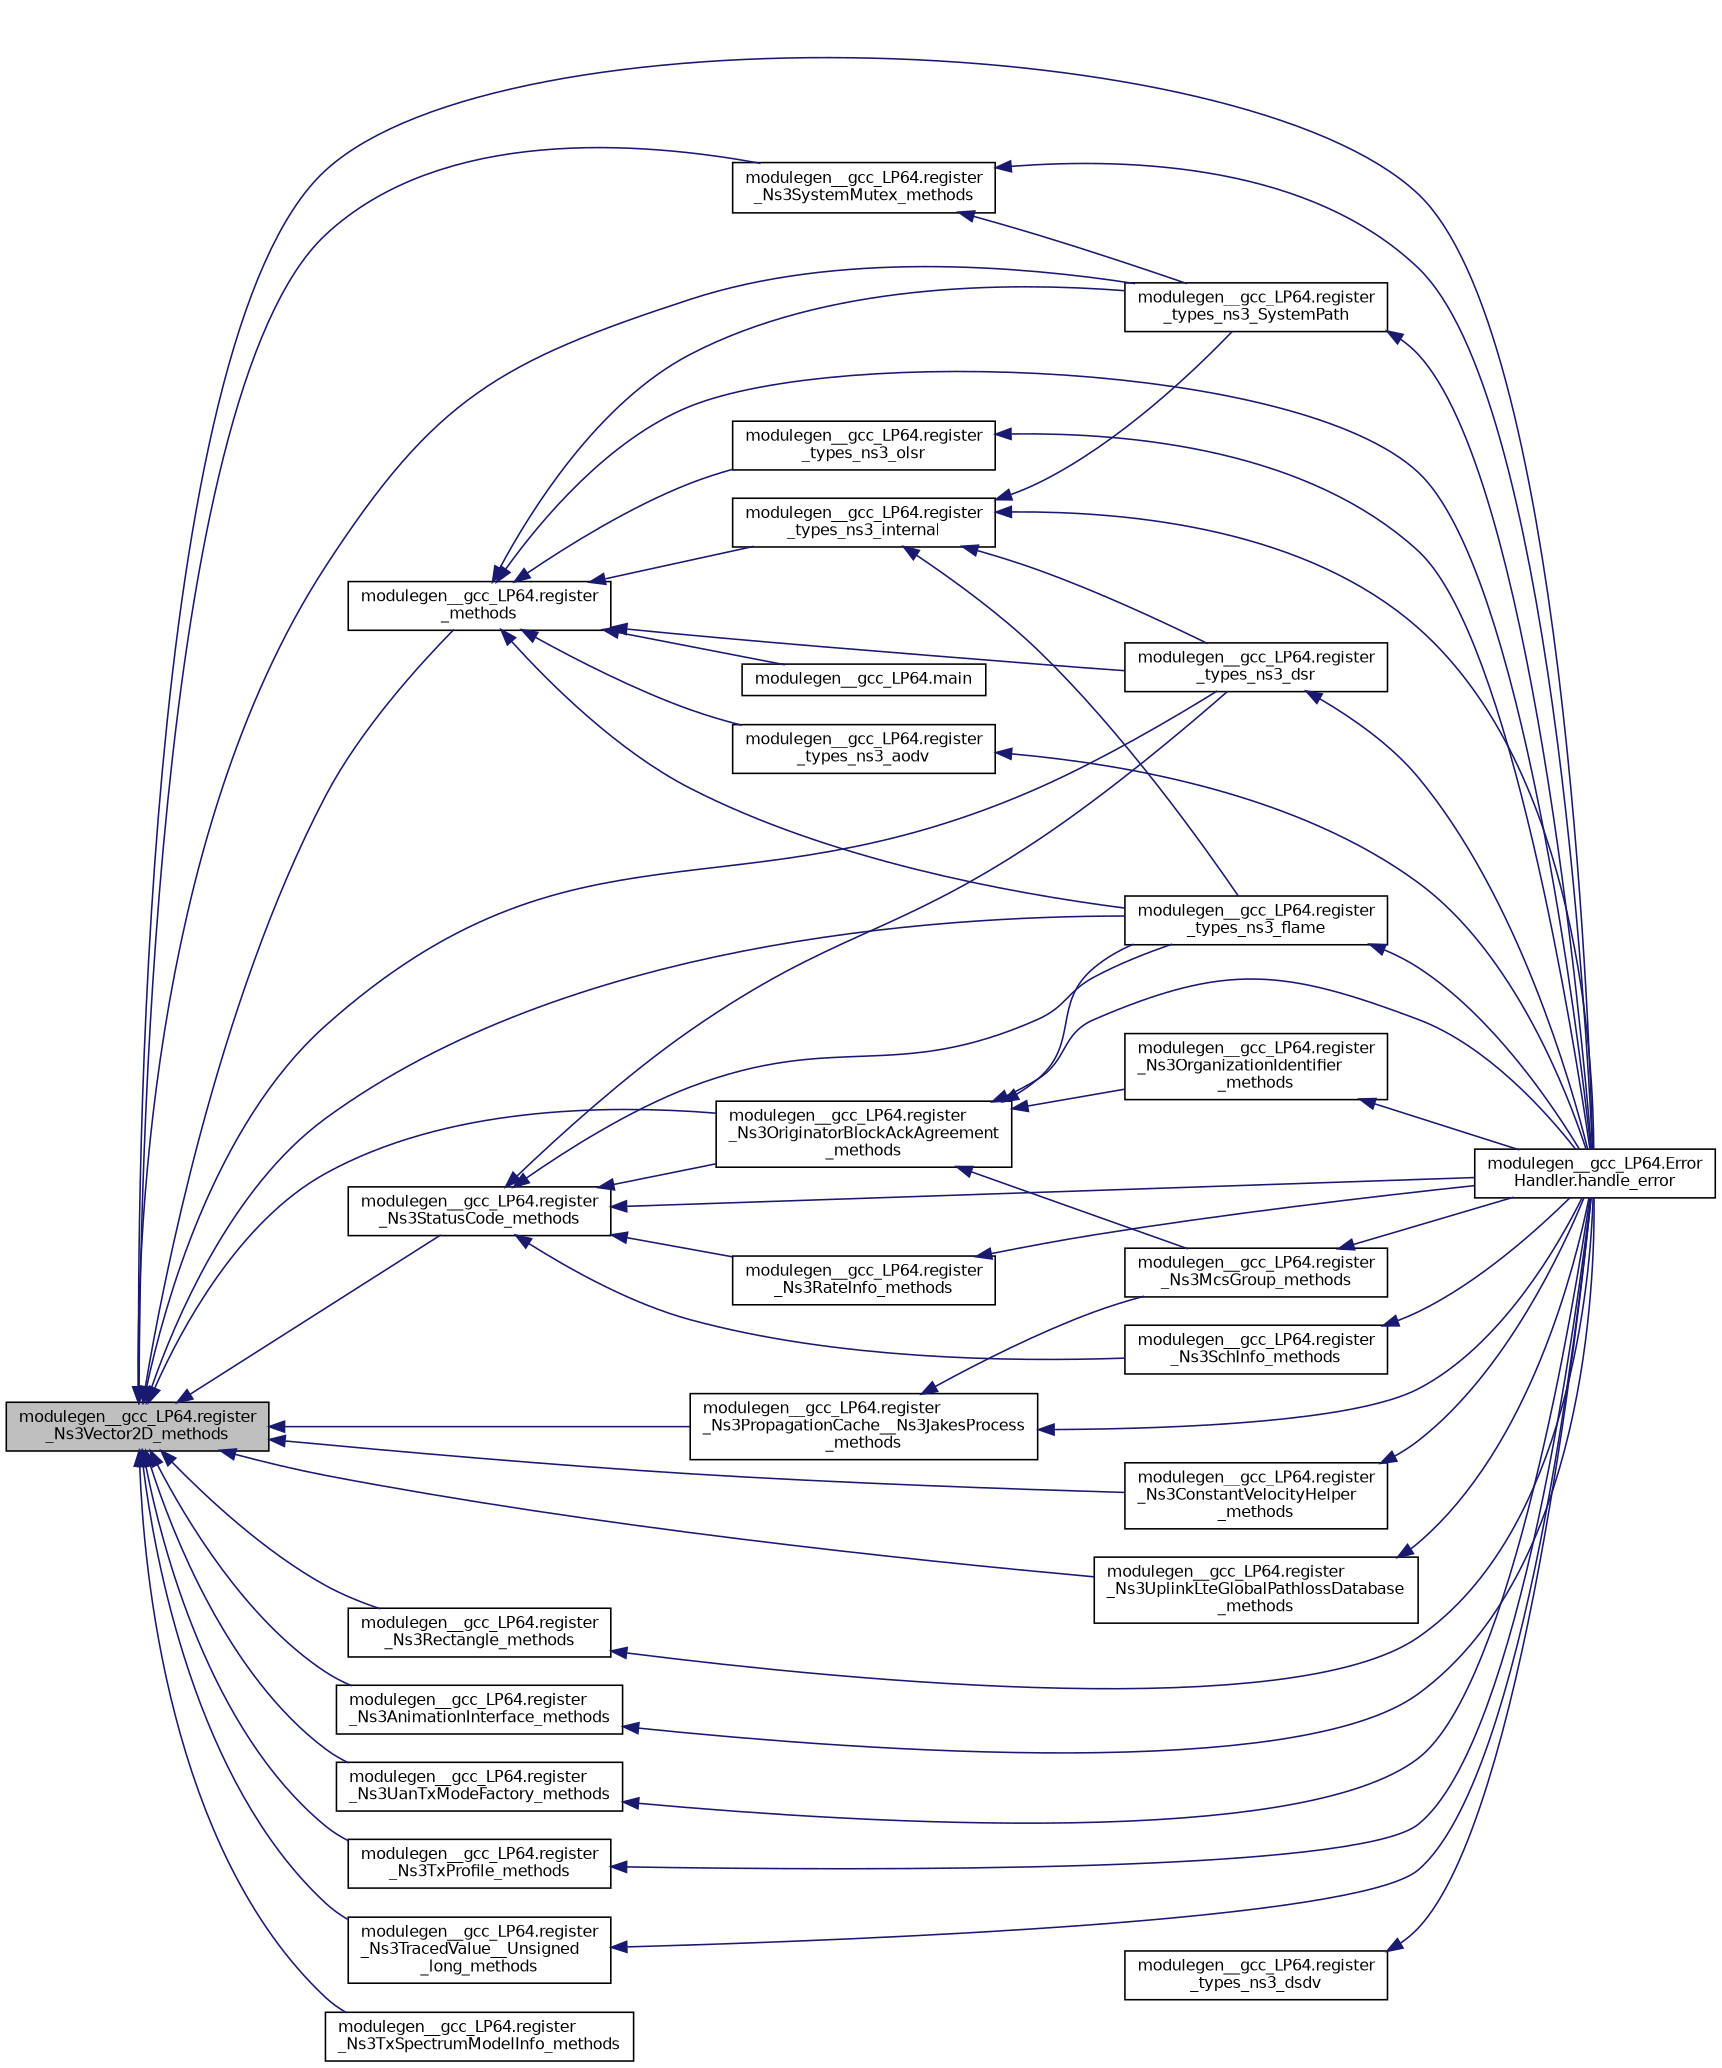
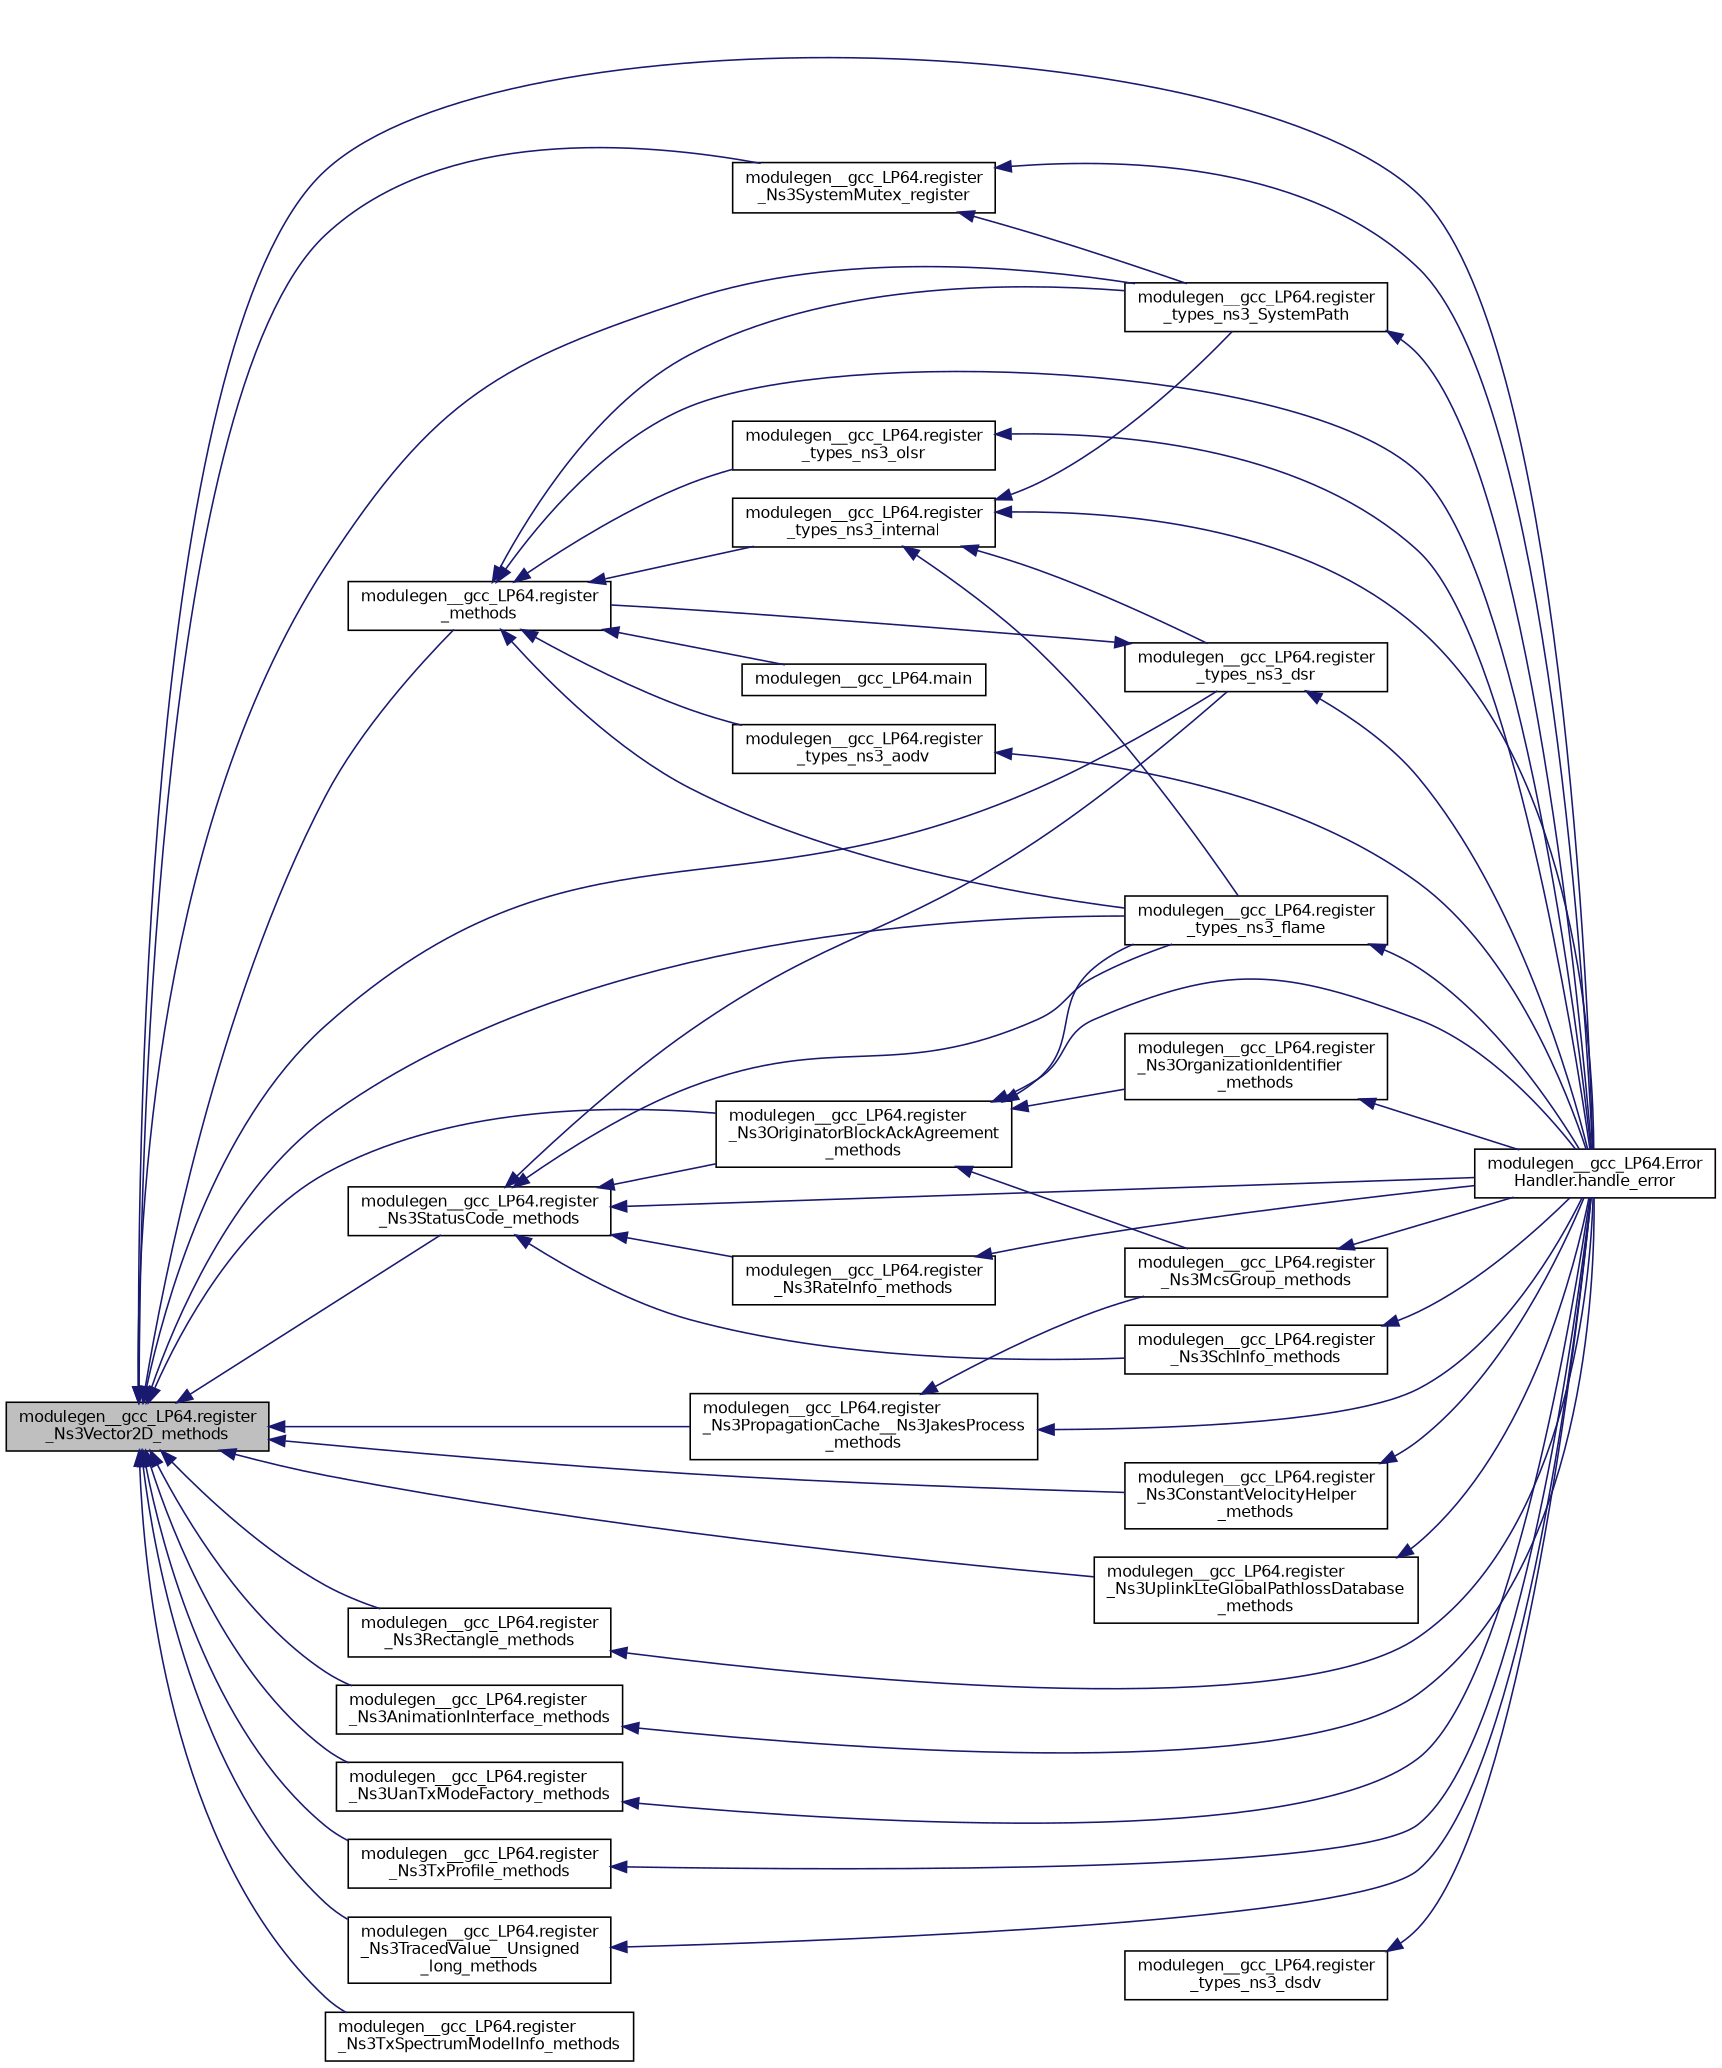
(864, 188) -> (864, 188)
(876, 651) -> (863, 622)
